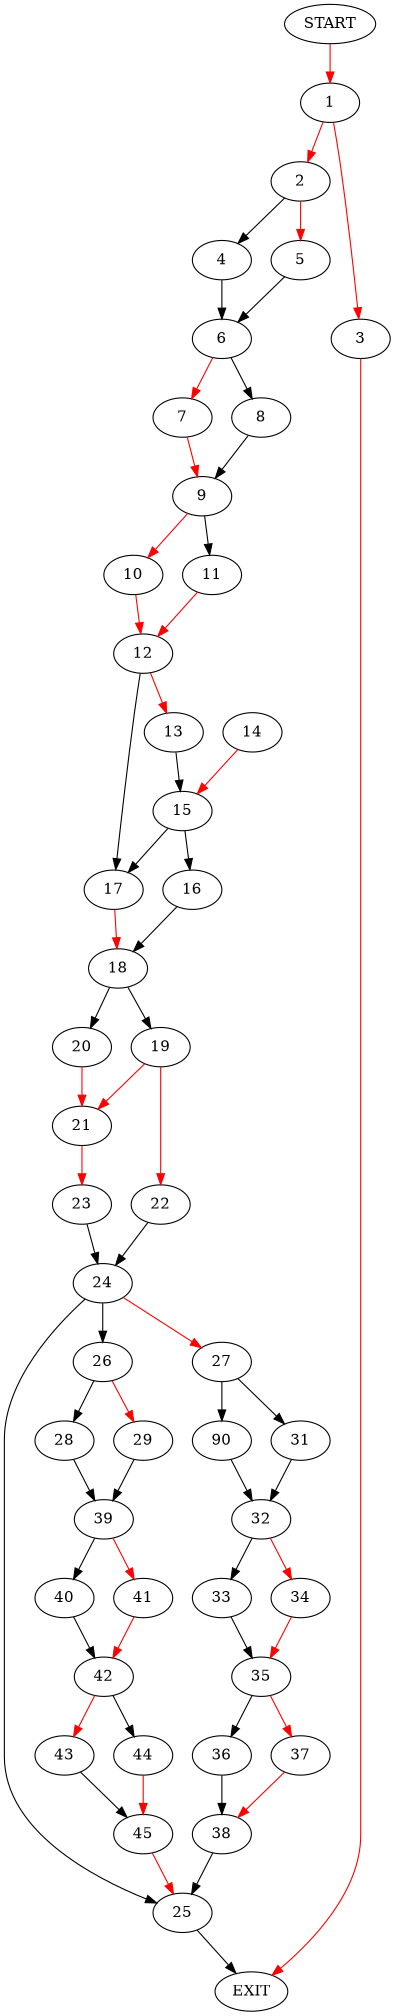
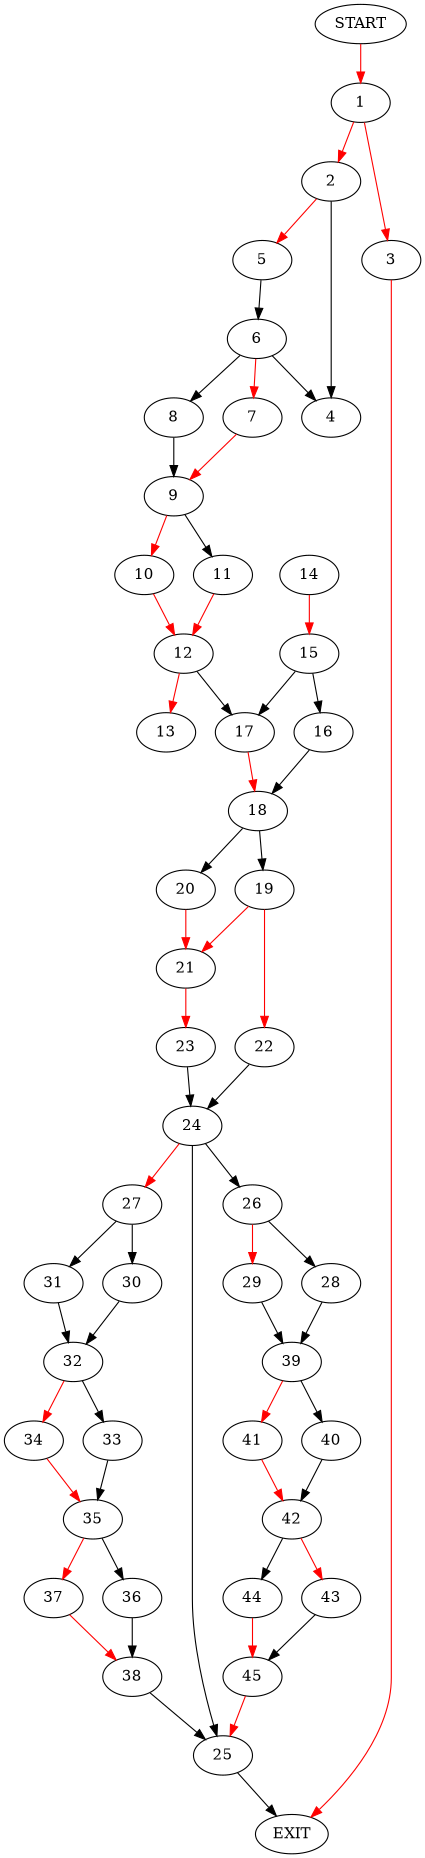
(222, 294) -> (290, 374)
(178, 766) -> none
(222, 1441) -> (132, 1283)
